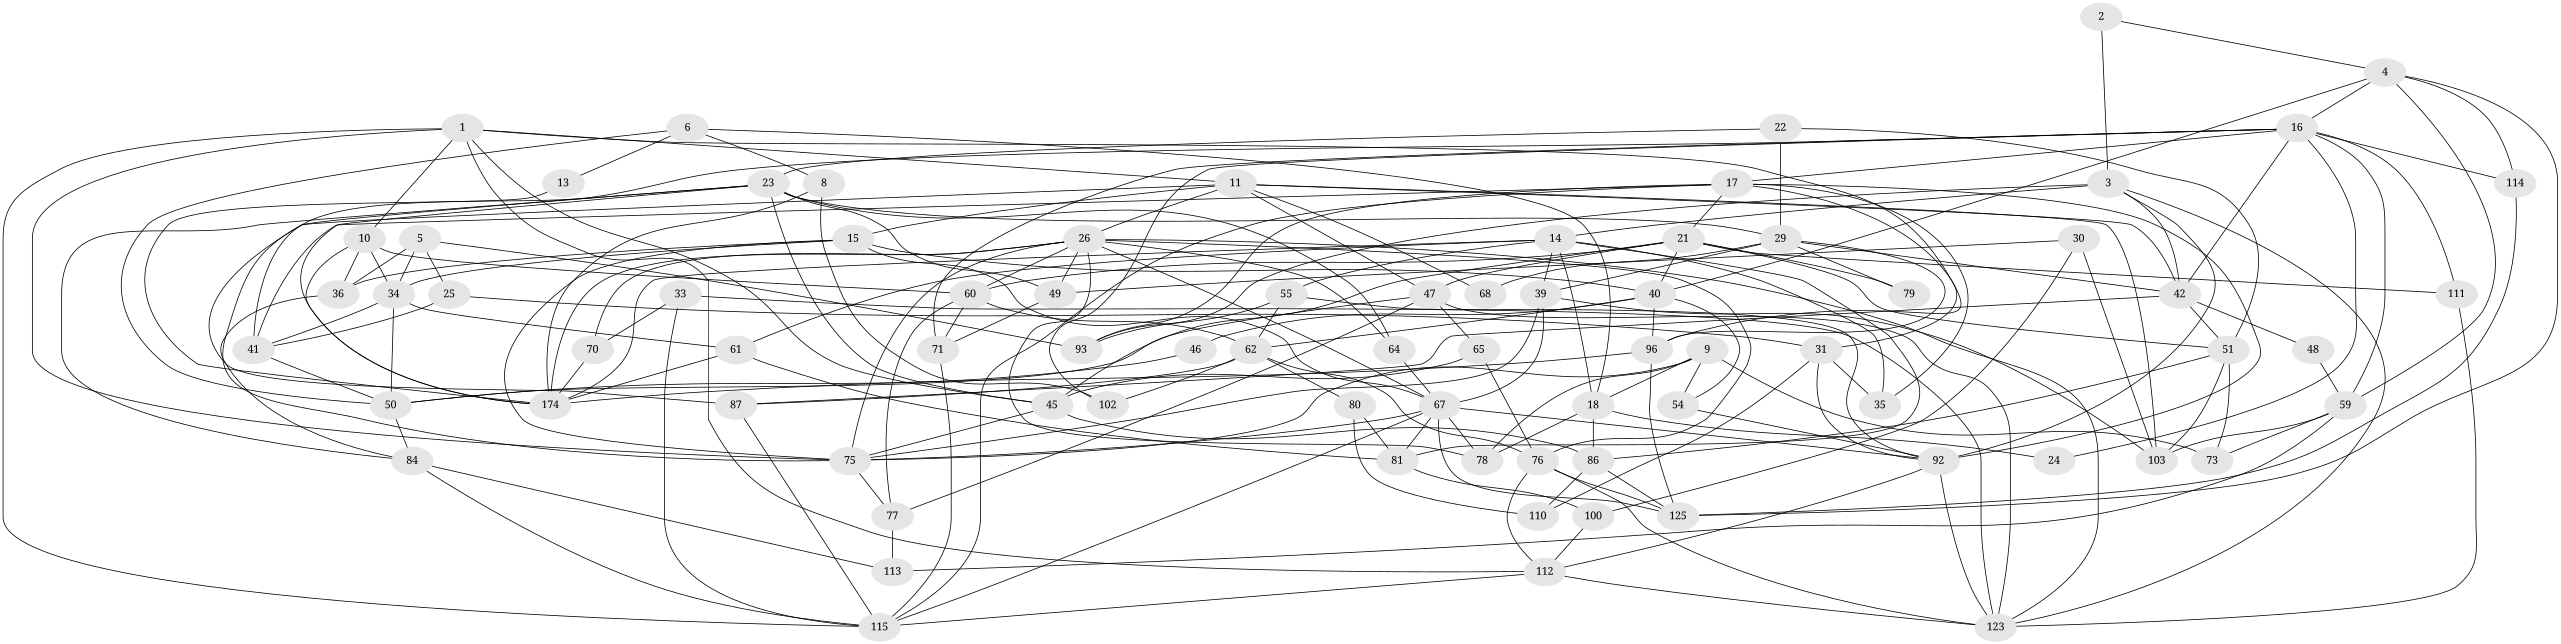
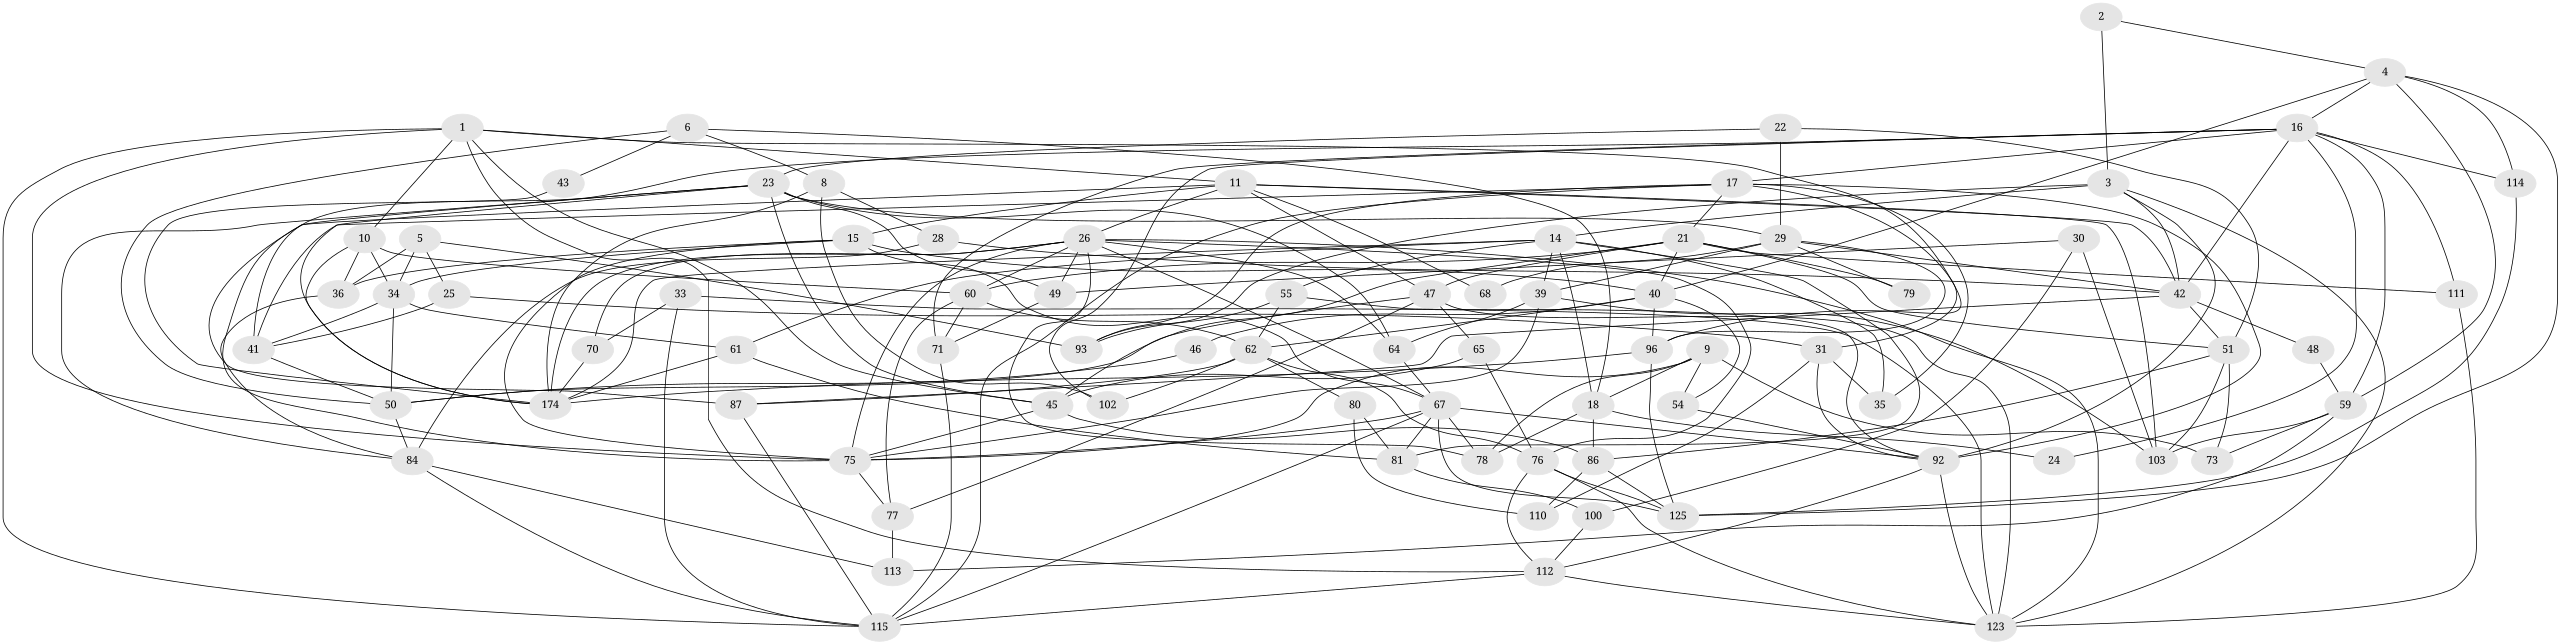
(563, 183) -> (563, 183)
none -> (938, 239)
(1529, 368) -> (1445, 330)
